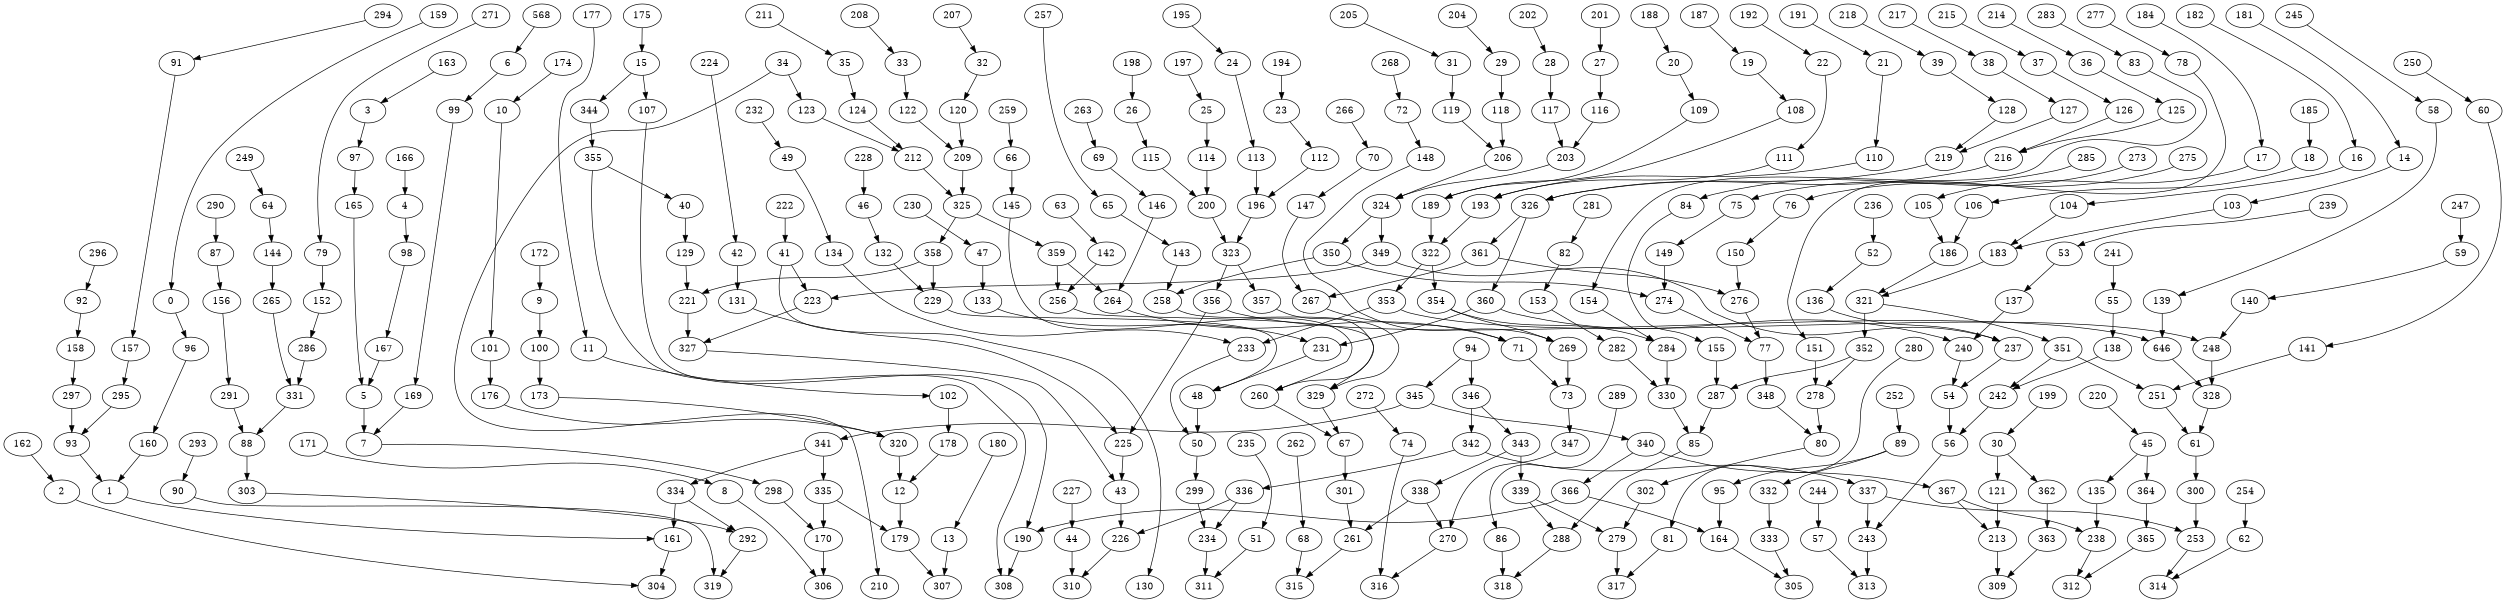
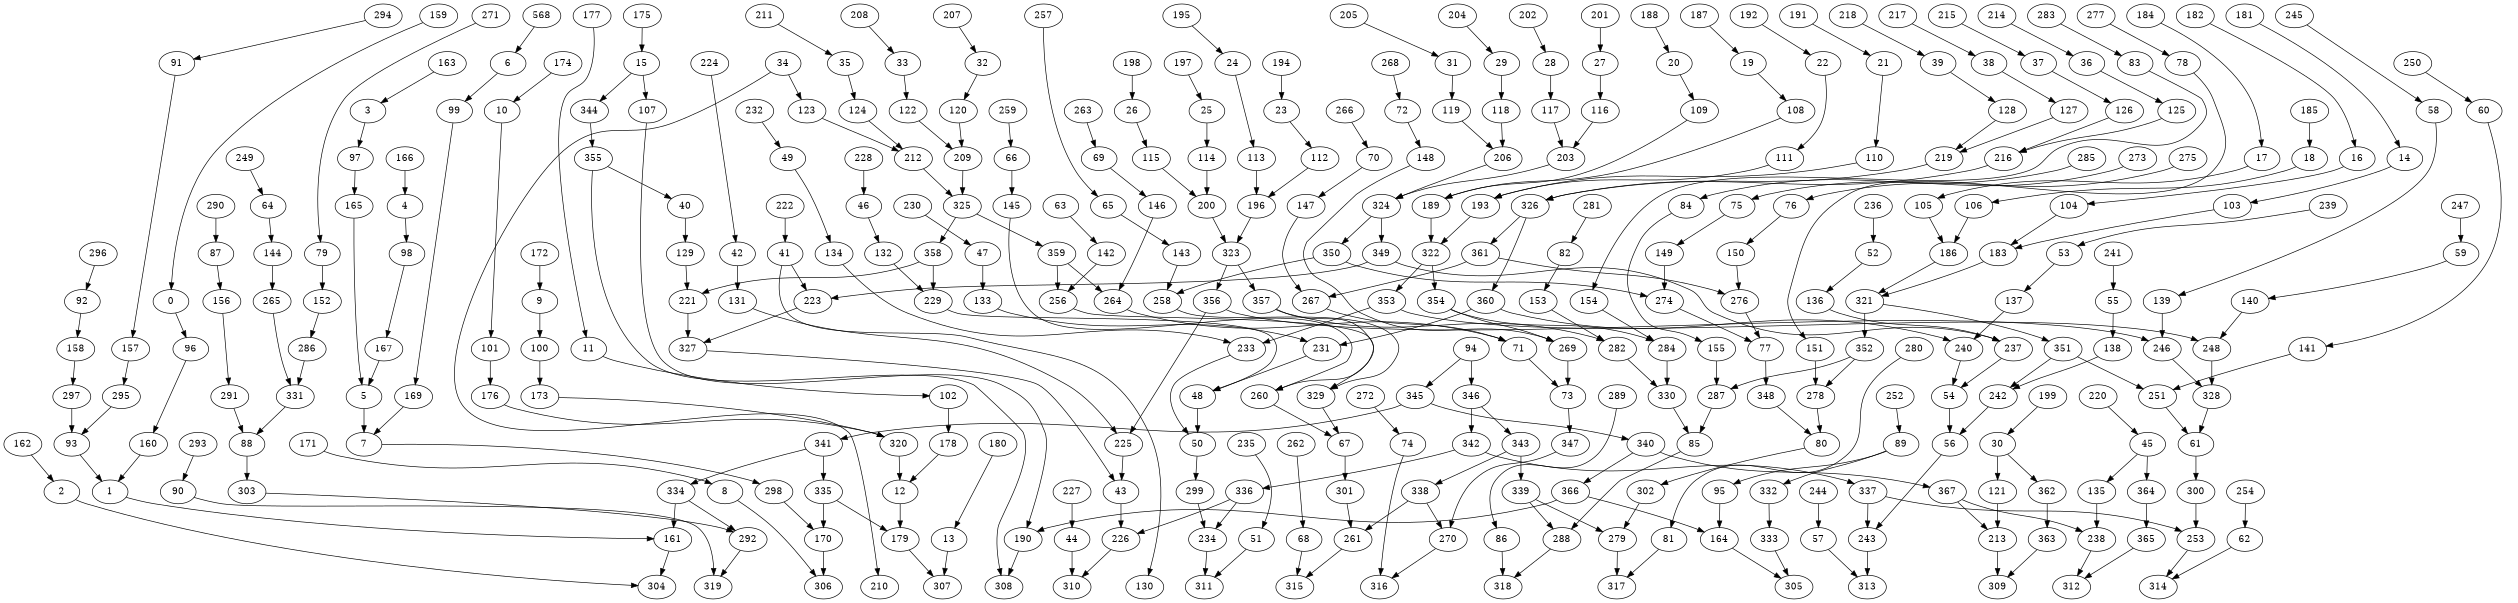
none -> (1436, 325)
(2162, 349) -> (2162, 349)
